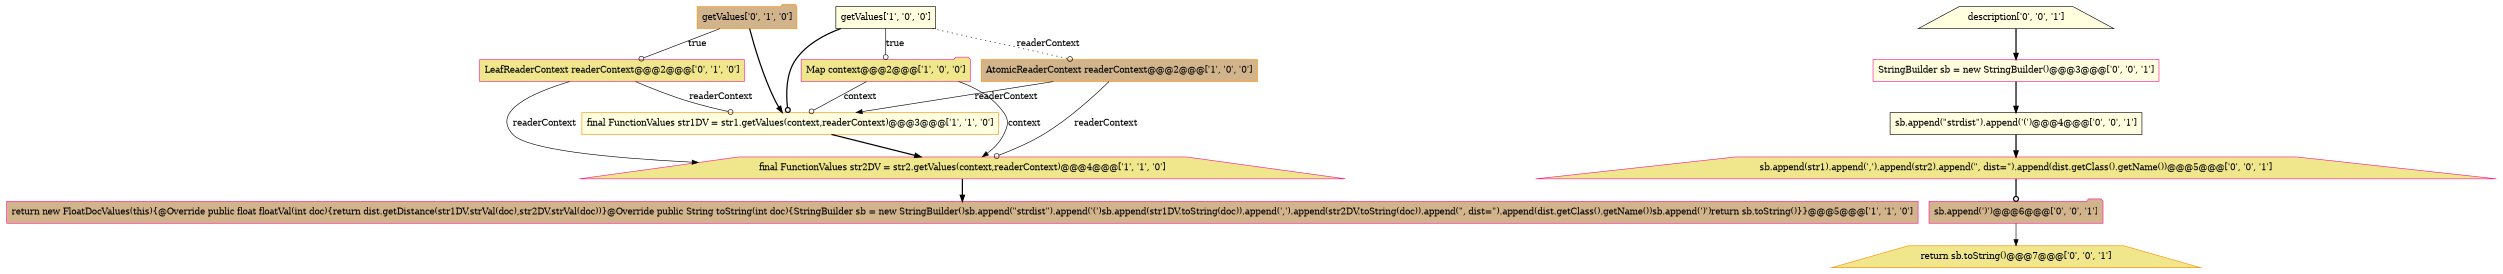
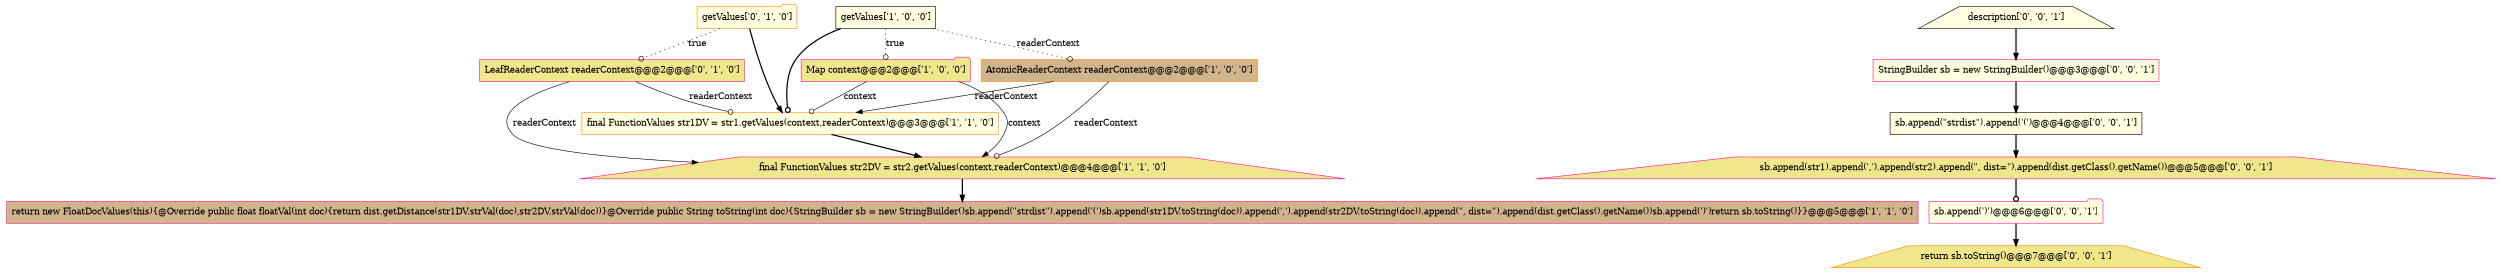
(747, 18) -> (747, 18)
(886, 42) -> (886, 42)
(682, 43) -> (682, 43)
(2016, 212) -> (2016, 212)
(2016, 232) -> (2016, 232)
